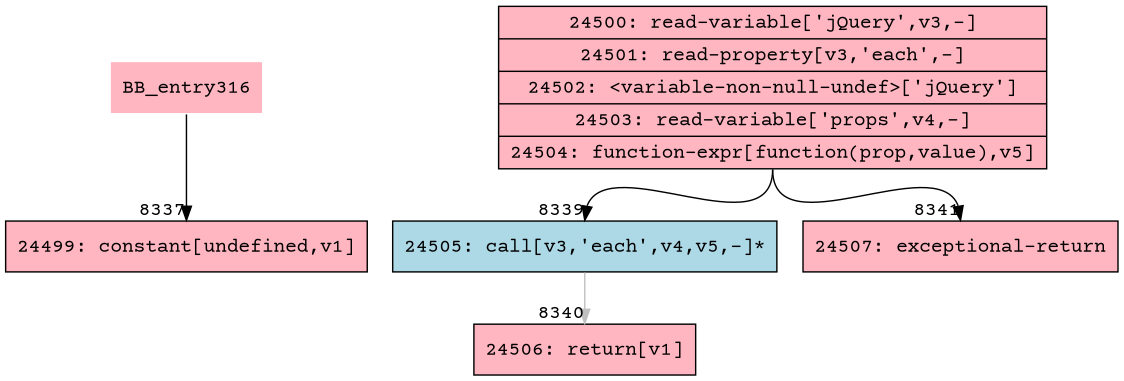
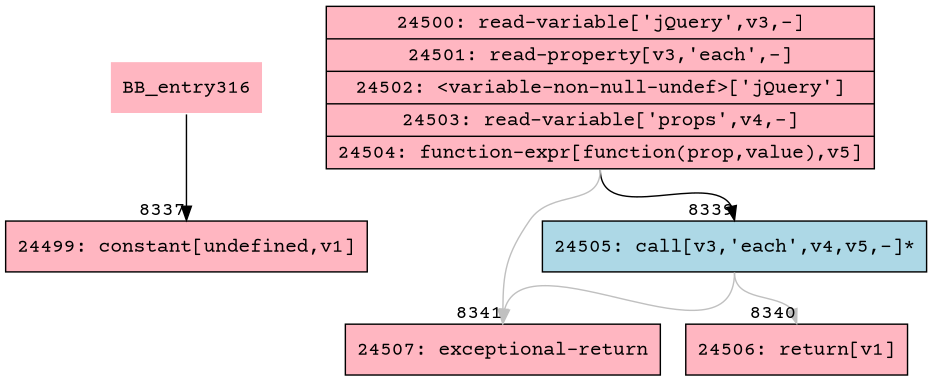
(859, 196) -> (529, 221)
none -> (625, 300)
